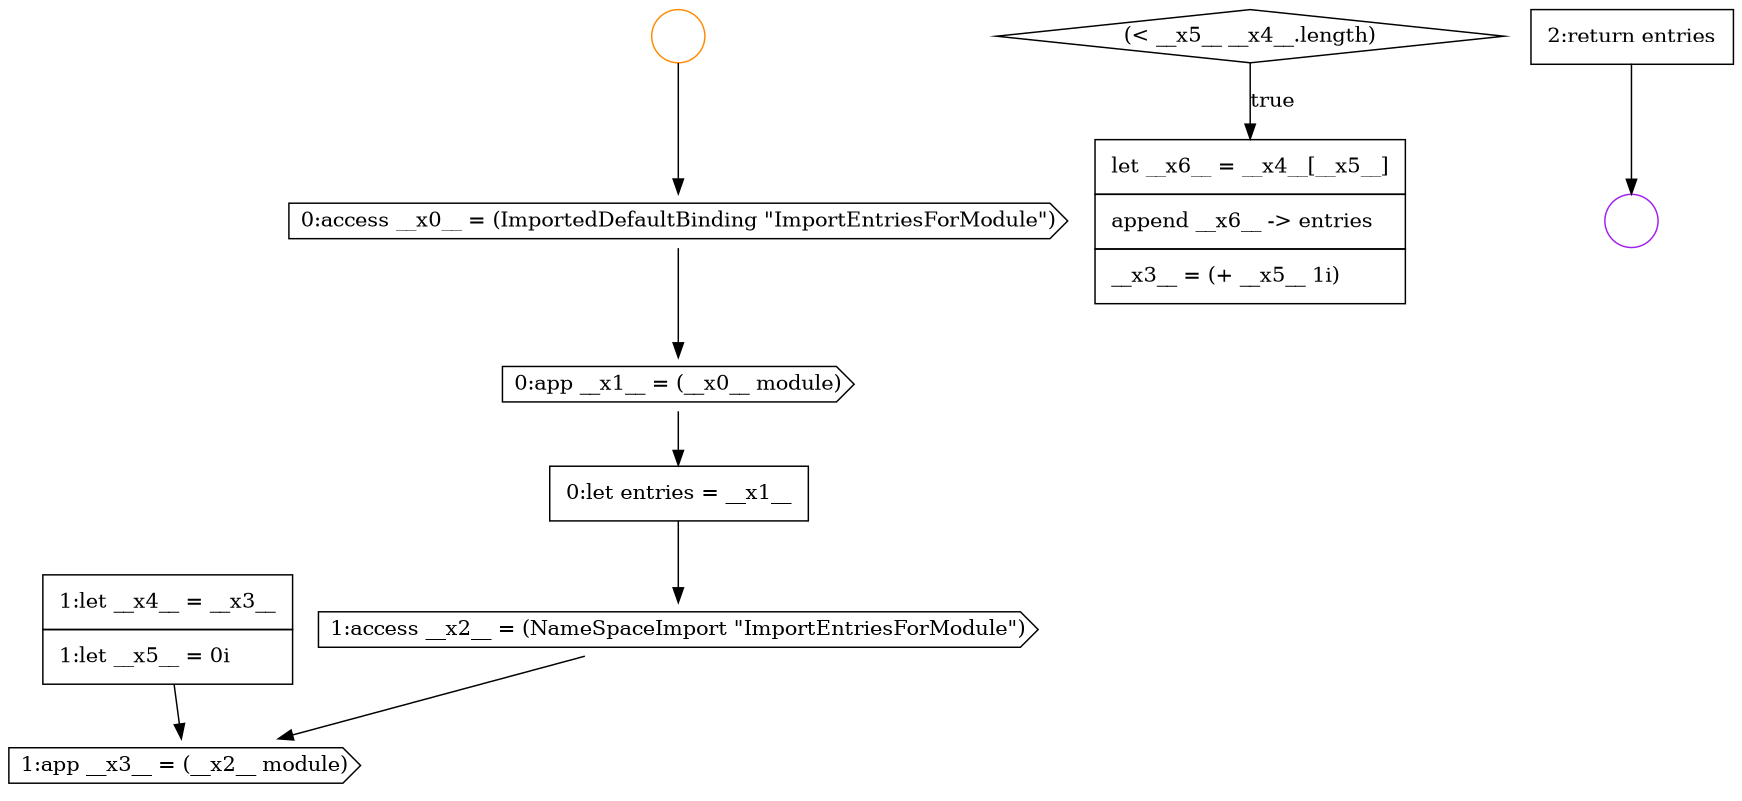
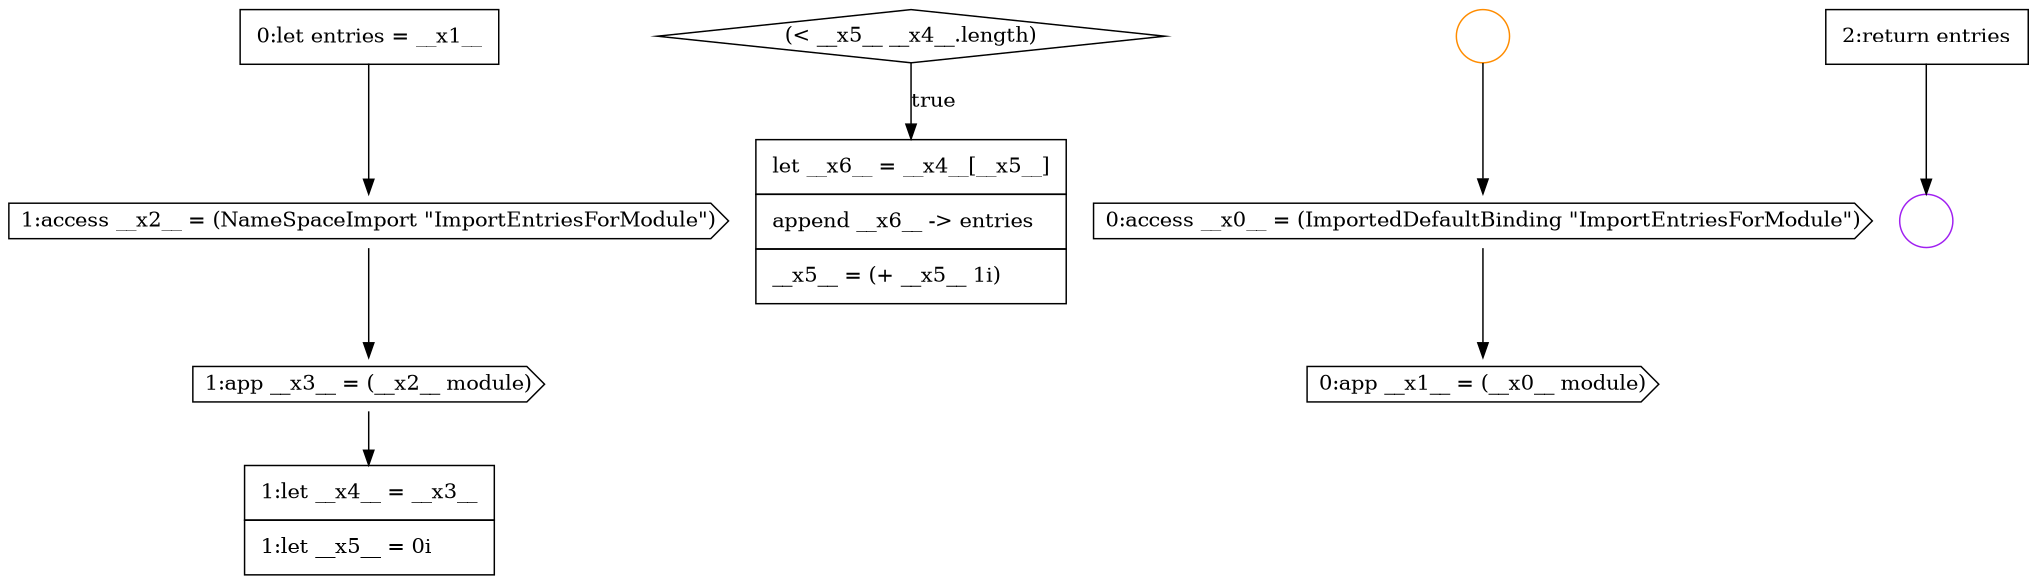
(1226, 276) -> (887, 276)
(678, 431) -> none
(177, 704) -> (369, 431)
